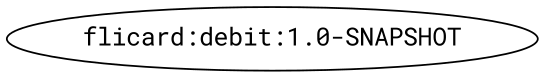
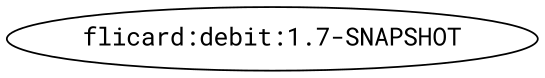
(272, 39) -> (272, 39)
